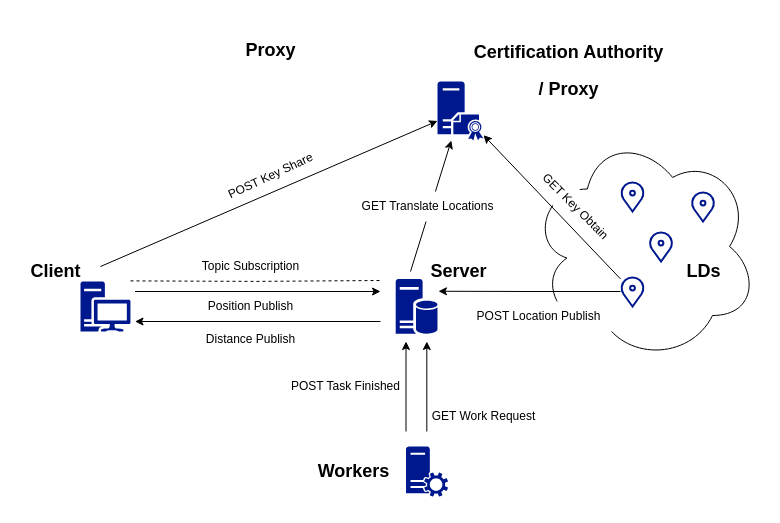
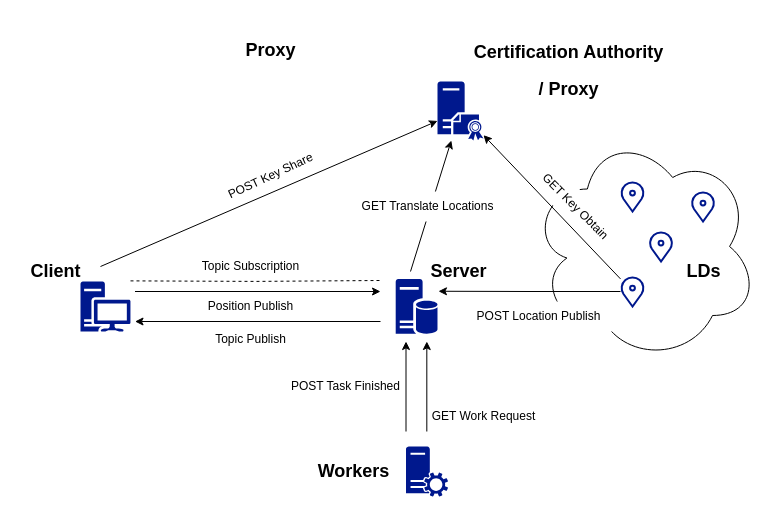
(251, 340) -> (251, 340)
